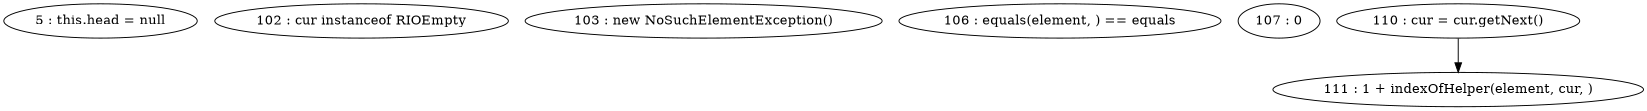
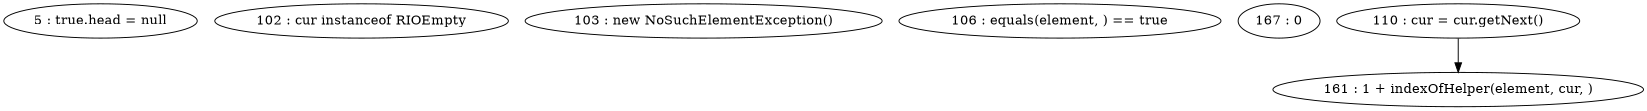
(101, 21) -> (101, 21)
(1060, 21) -> (1060, 21)
(1279, 21) -> (1279, 21)
(1458, 90) -> (1458, 90)
